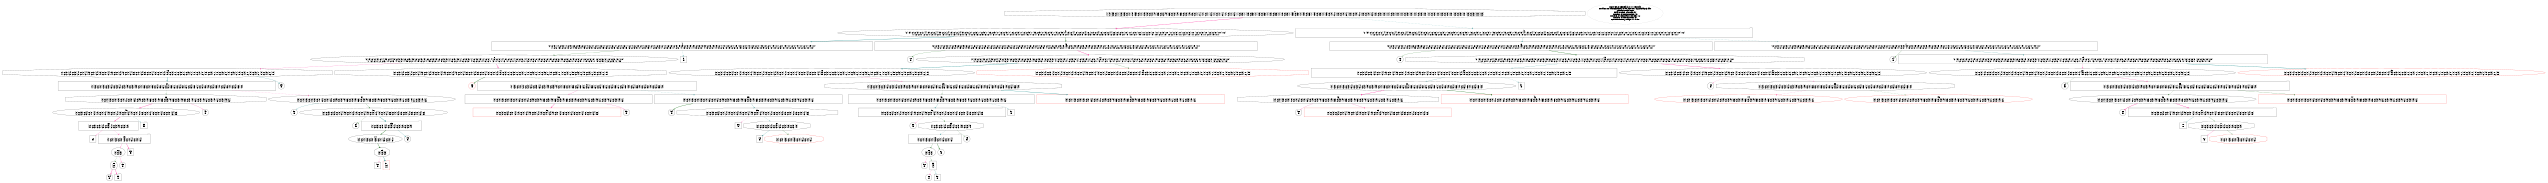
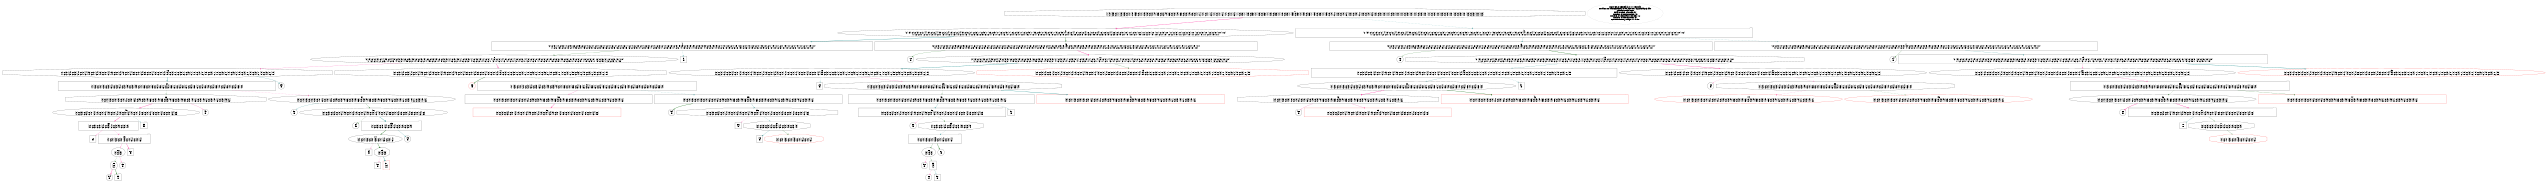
none -> (820, 86)
(2065, 86) -> none
(626, 112) -> none
(967, 139) -> none
(2204, 139) -> none
(130, 152) -> (130, 152)
none -> (369, 152)
(116, 171) -> (116, 171)
